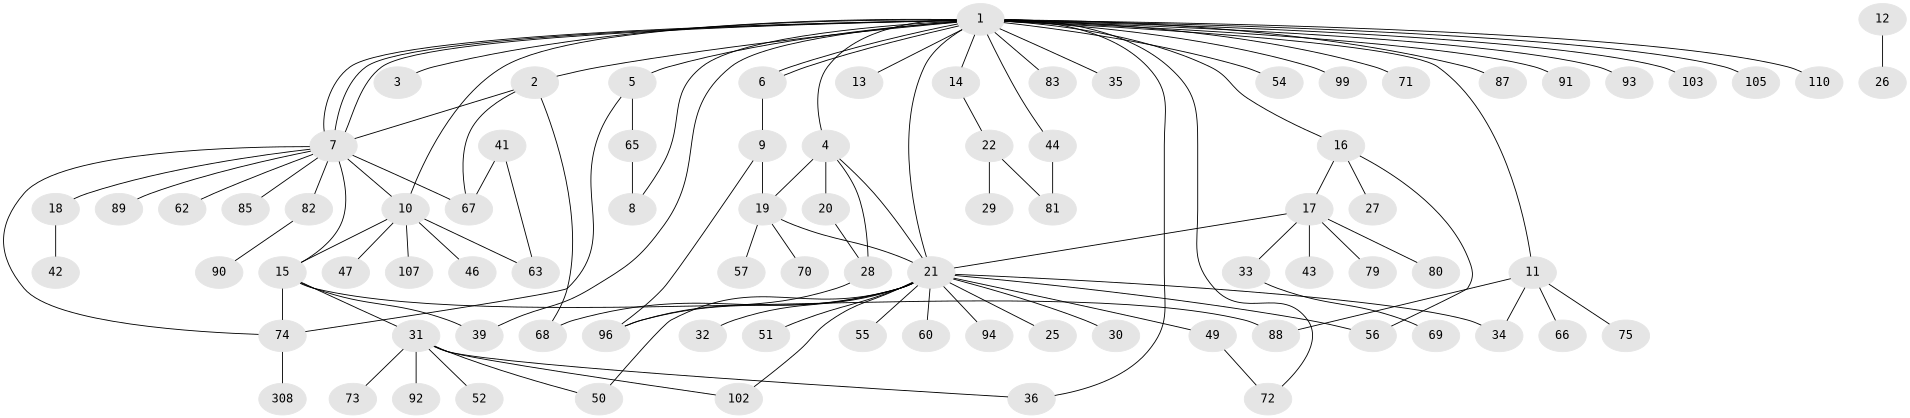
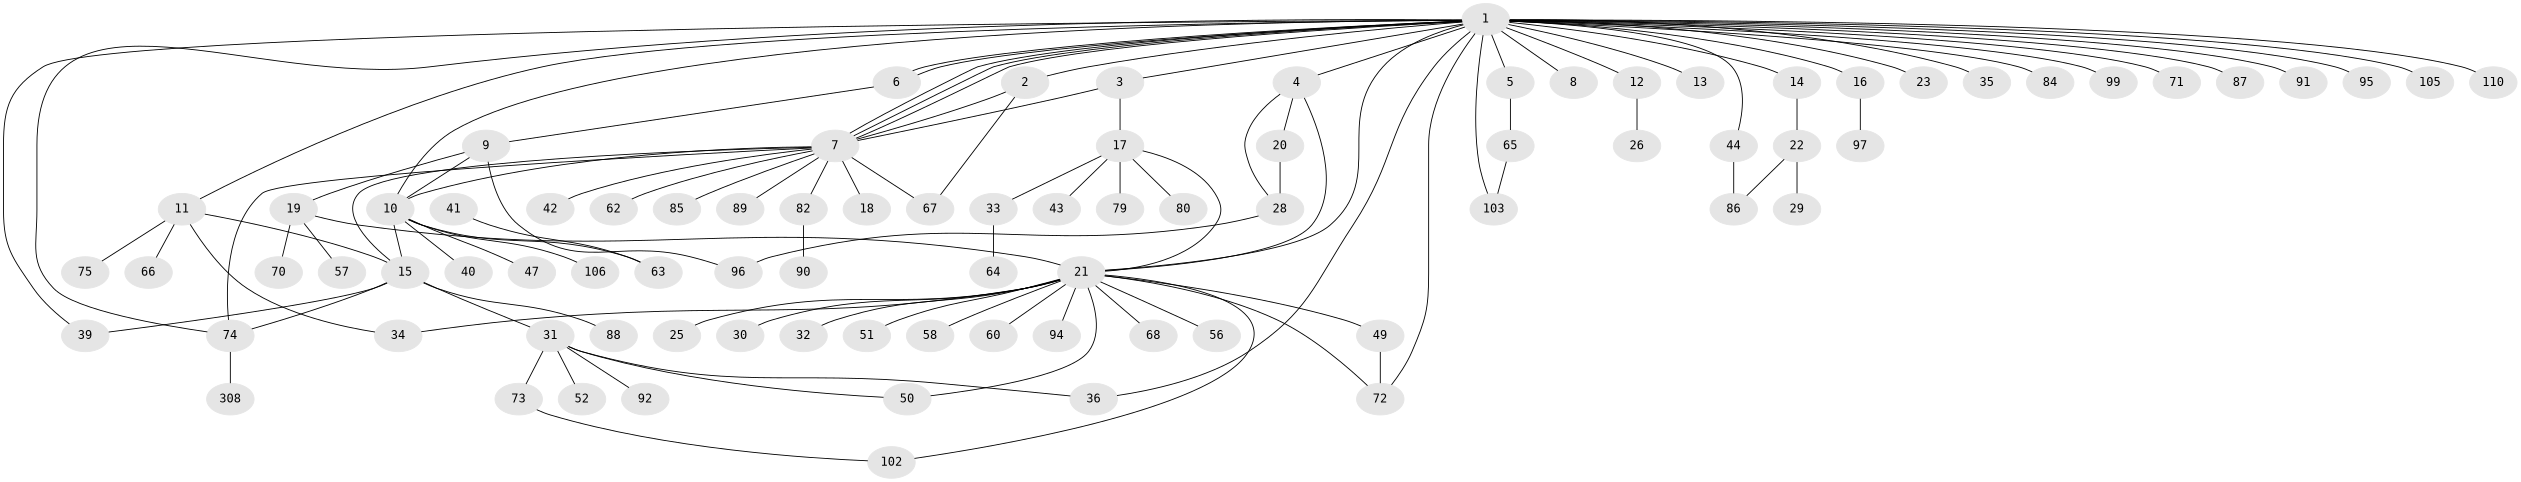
none -> (1563, 49)
(1053, 83) -> (1924, 83)
(1279, 83) -> (2050, 83)
(1629, 83) -> (2367, 83)
none -> (978, 116)
(794, 177) -> none
none -> (438, 178)
(486, 178) -> none
(632, 178) -> (1502, 178)
(1325, 178) -> (1120, 114)
(571, 209) -> none
(1053, 209) -> (1734, 209)
(1373, 209) -> (1860, 146)
(56, 241) -> (689, 167)
(1460, 243) -> none
(409, 273) -> (595, 273)
(472, 273) -> (469, 273)
(538, 295) -> (564, 53)
(1410, 303) -> (297, 234)
(769, 305) -> (1246, 307)
(863, 336) -> (930, 336)
(1436, 336) -> (993, 273)
(574, 374) -> (701, 446)
